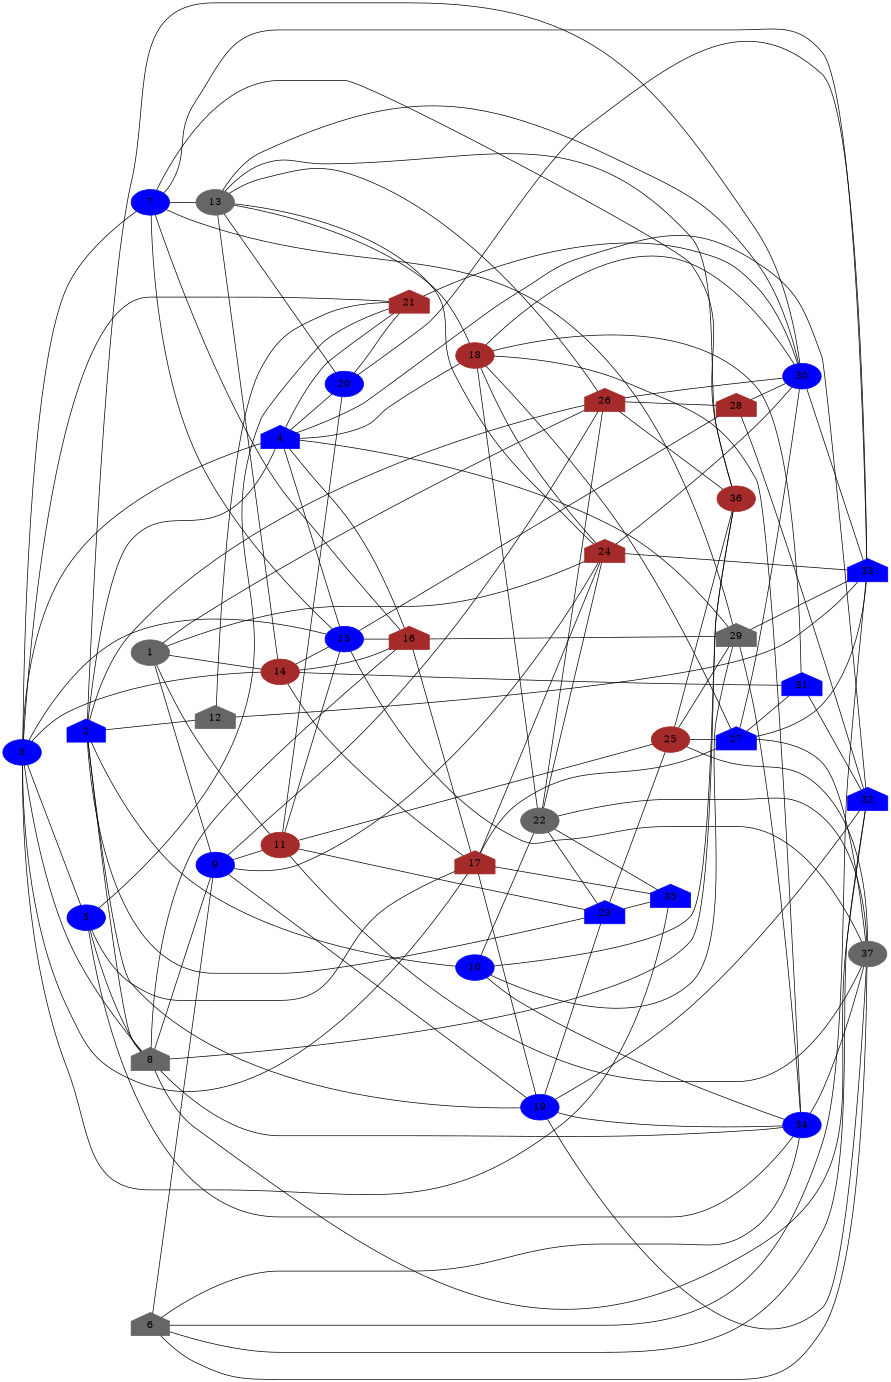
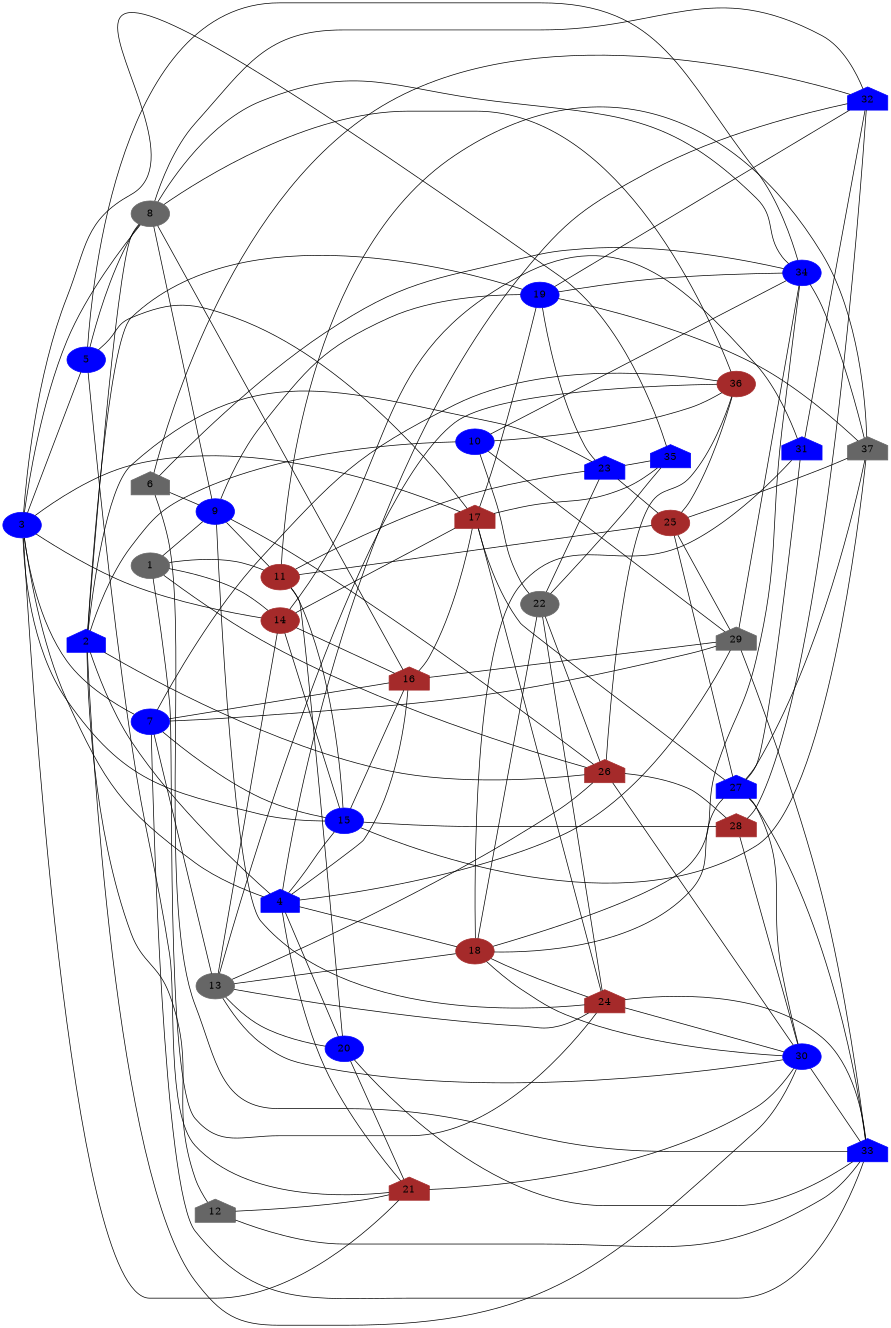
(759, 799) -> none
(868, 954) -> (868, 450)
(150, 1060) -> (150, 214)
(679, 1379) -> none
